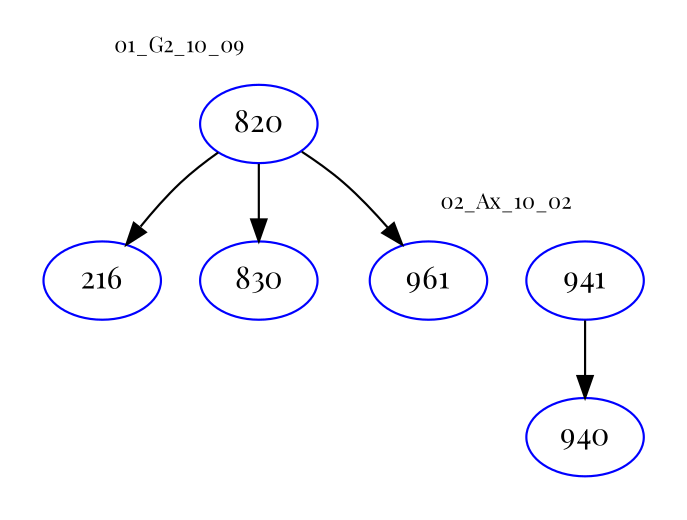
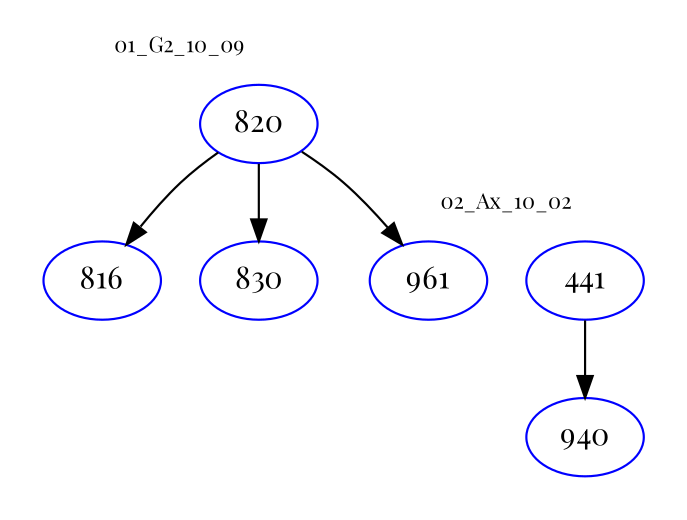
(102, 281) -> (102, 281)
(585, 281) -> (585, 281)
